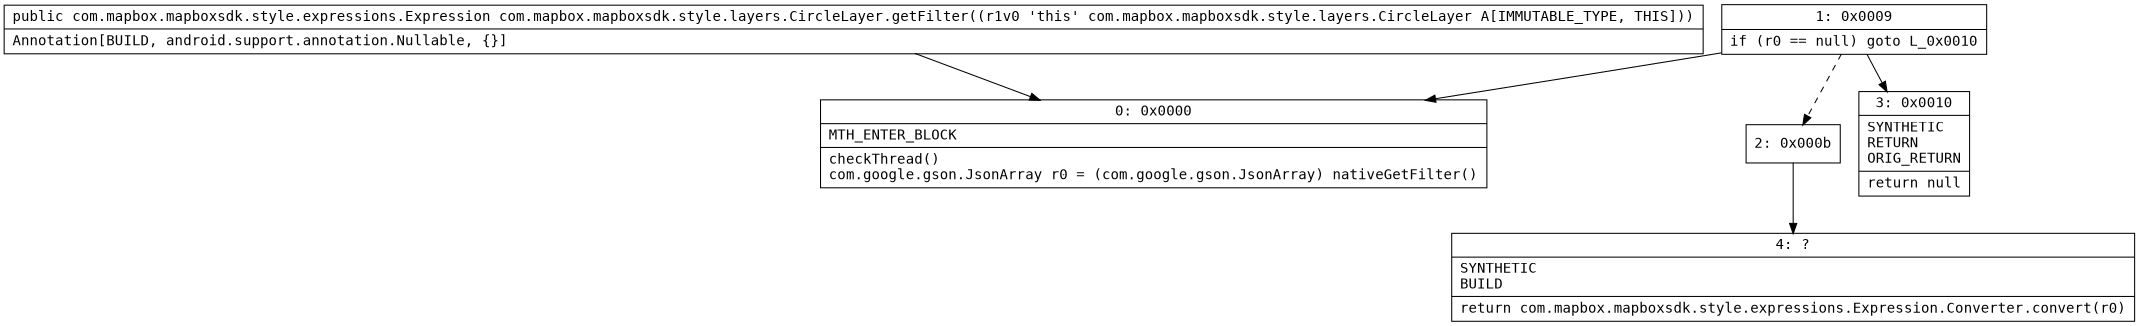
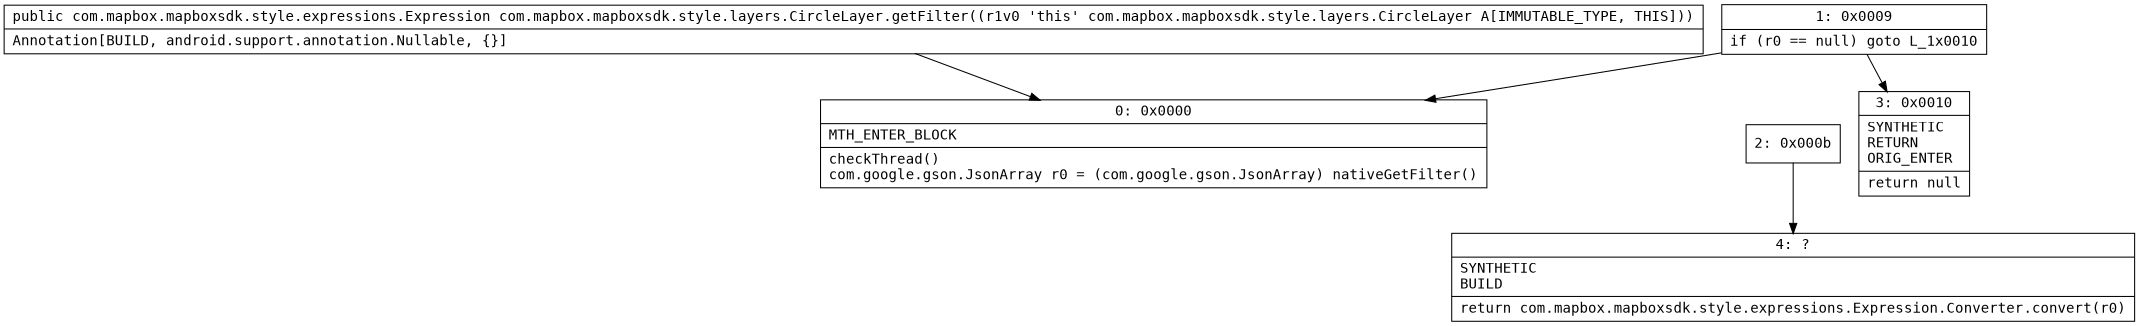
(1854, 41) -> (1854, 41)
(1825, 85) -> none
(1914, 158) -> (1910, 158)
